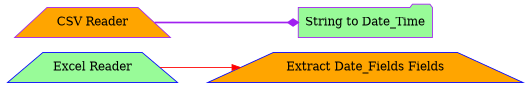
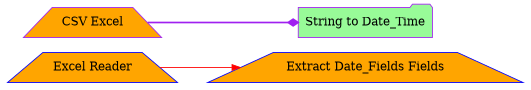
(93, 22) -> (93, 22)
(93, 68) -> (93, 68)
